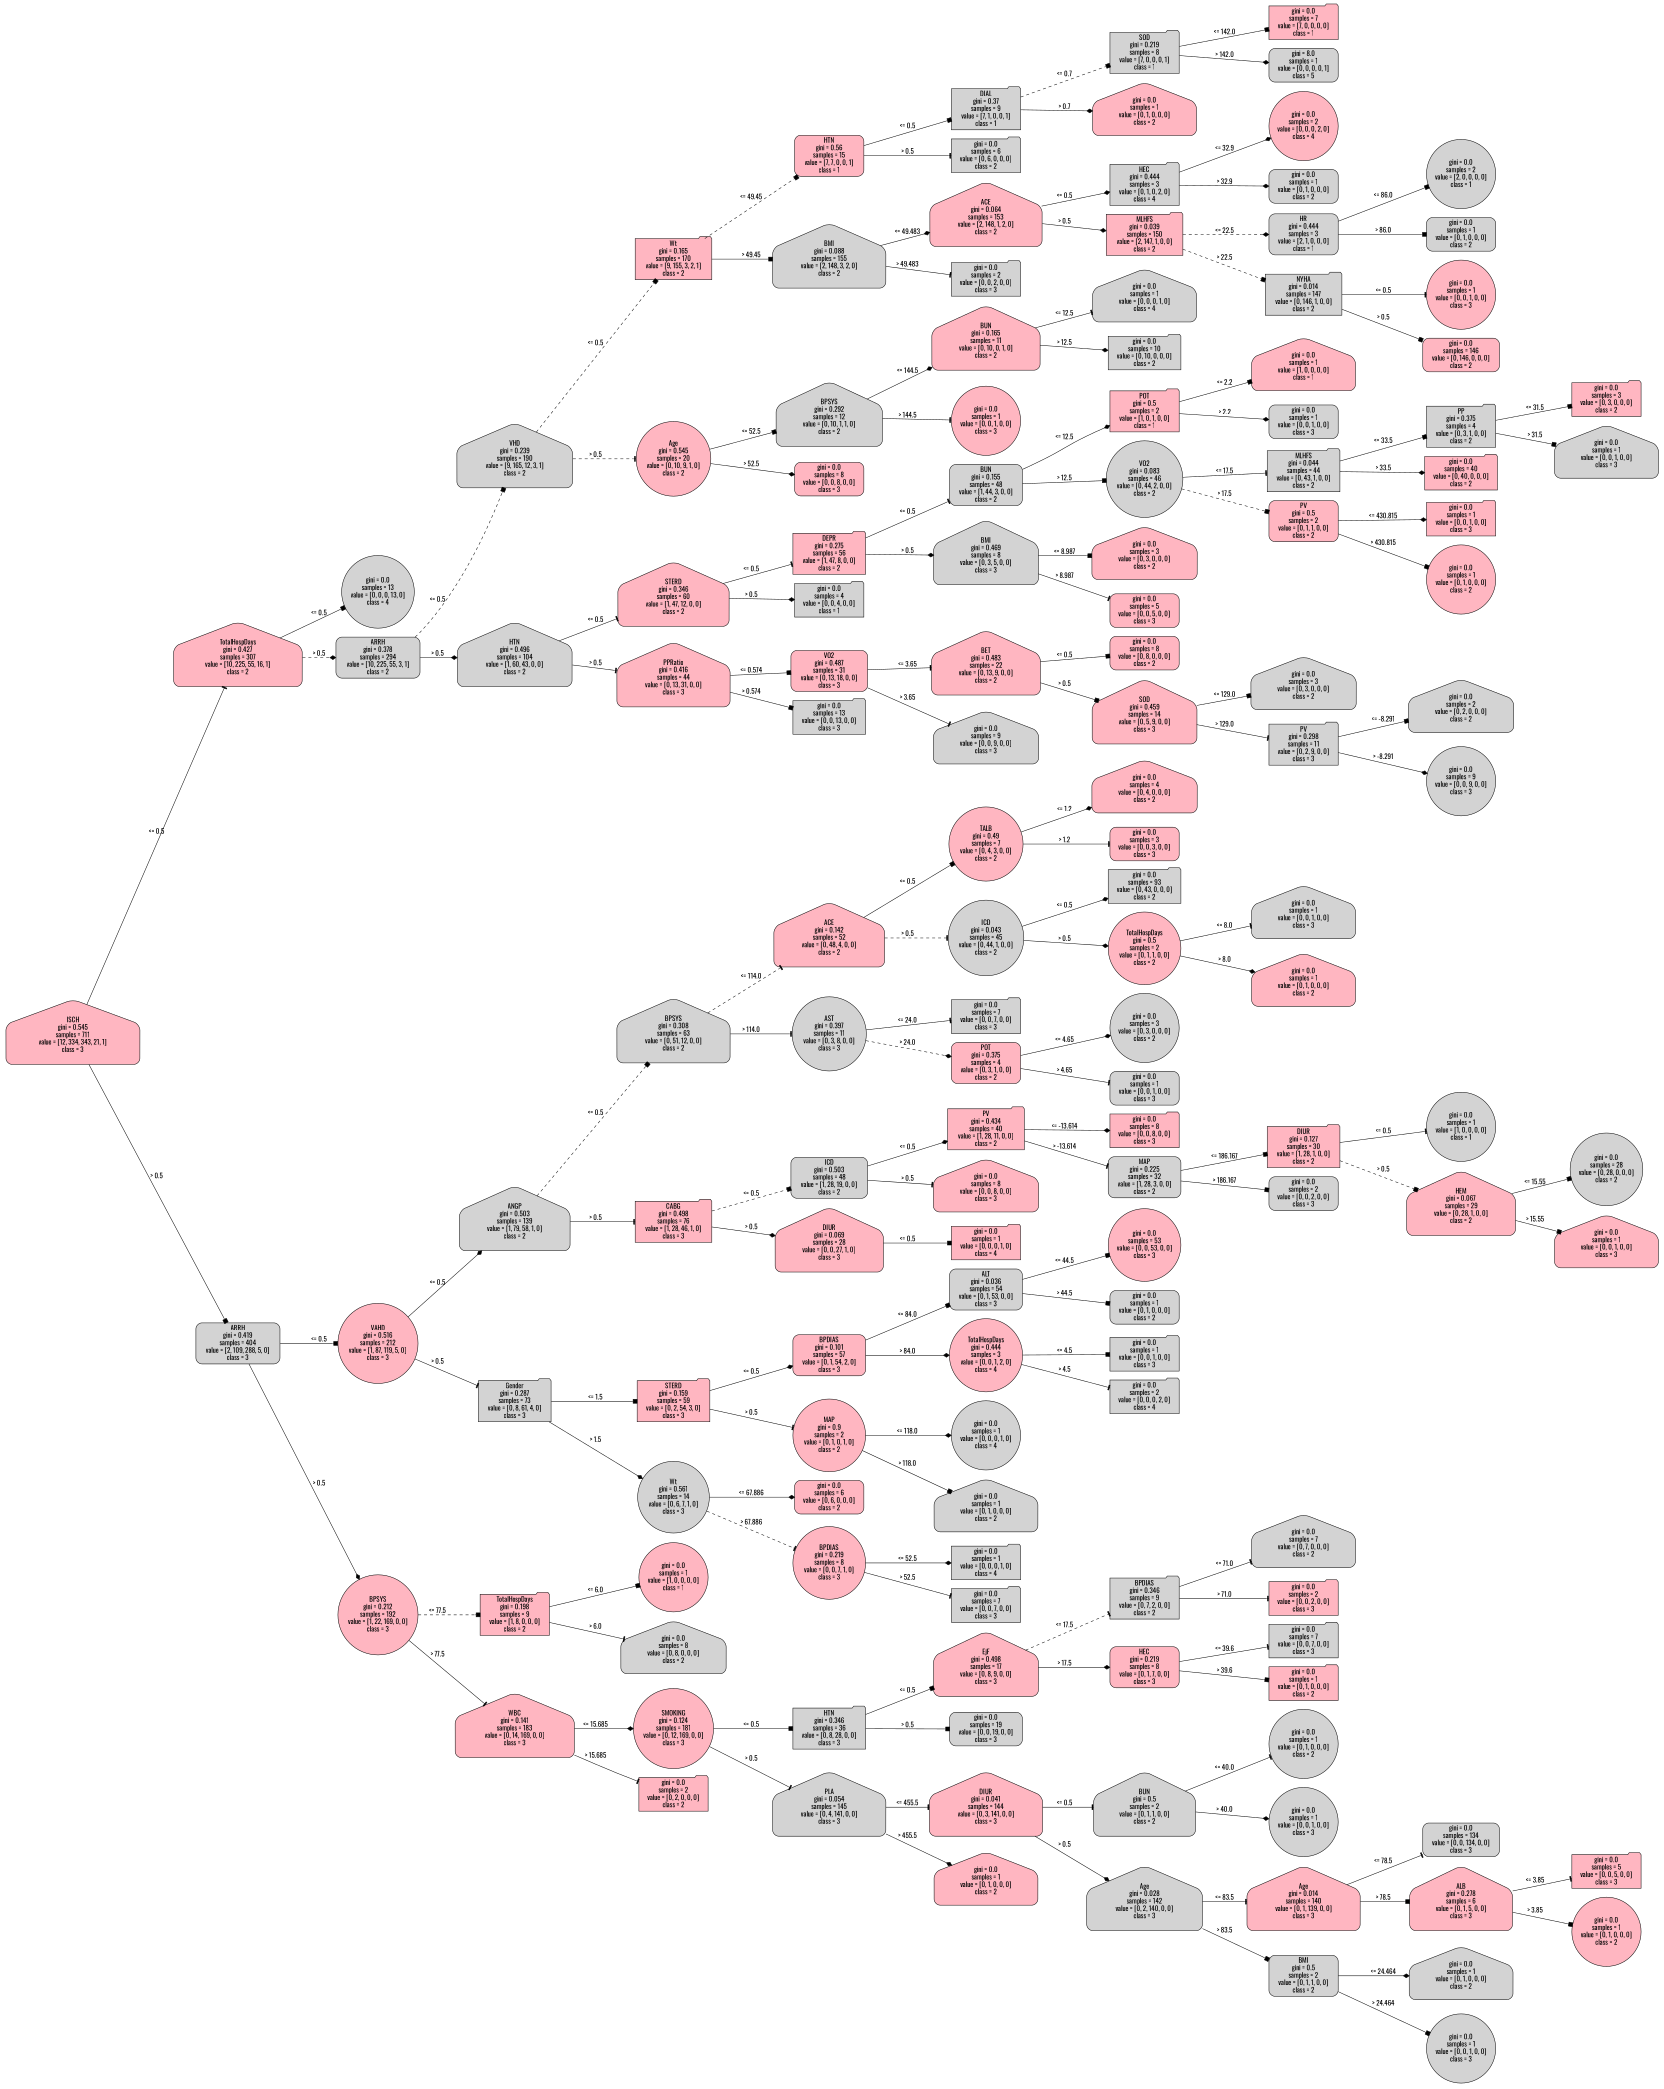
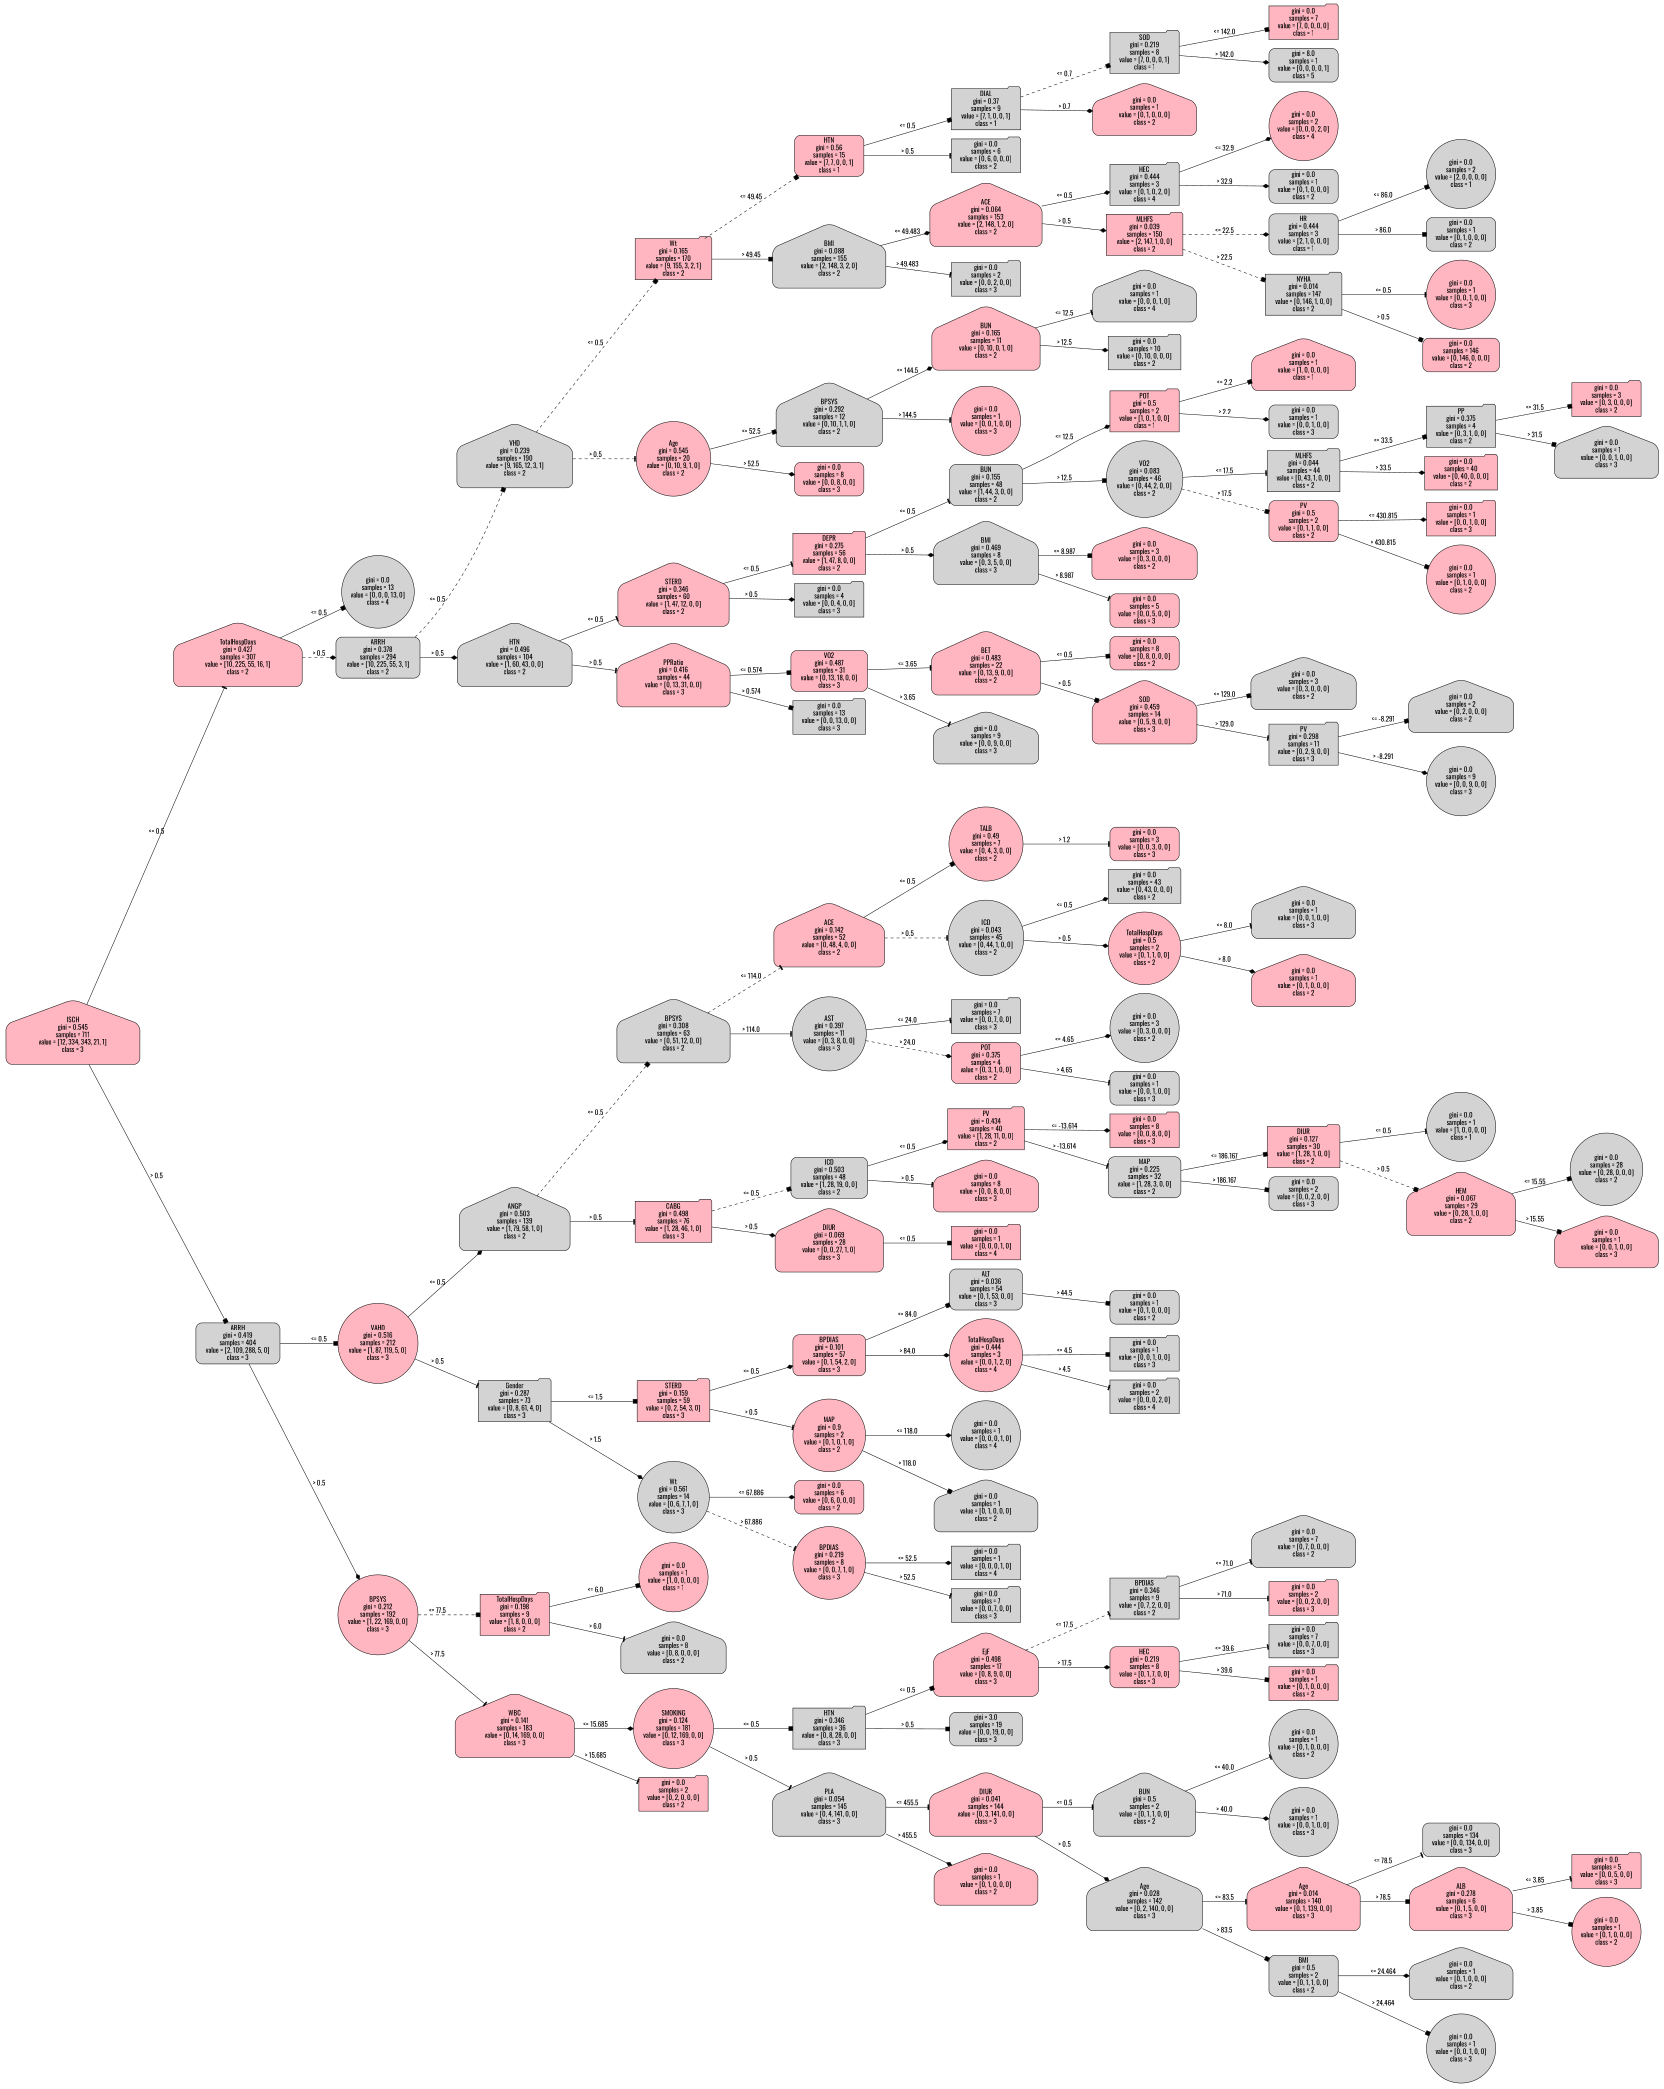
(829, 600) -> (829, 600)
(1145, 789) -> none
(1145, 887) -> (1145, 887)
(1145, 1245) -> none
(986, 1729) -> (986, 1729)
